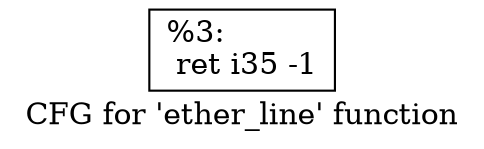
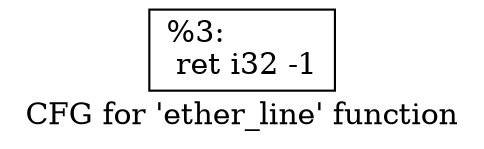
(242, 65) -> (242, 65)
